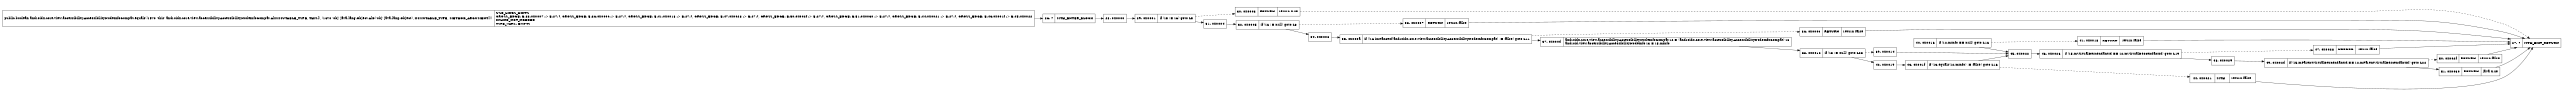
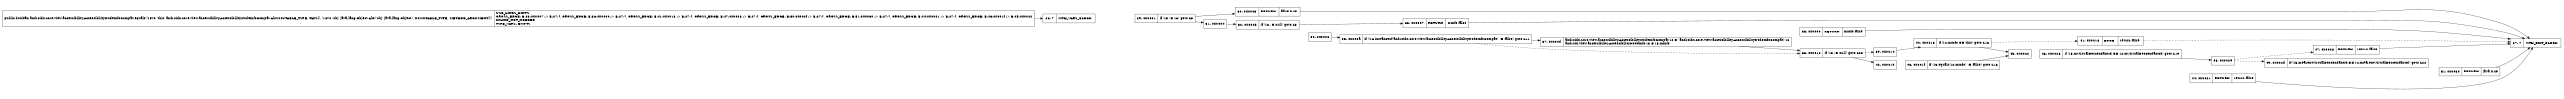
(1289, 11) -> (1289, 11)
(1916, 12) -> (1916, 12)
(1214, 15) -> (1214, 15)
(1075, 18) -> (1075, 18)
(1115, 18) -> none
(1457, 23) -> (1457, 23)
(1350, 24) -> (1350, 24)
(1296, 31) -> none
(1853, 32) -> (1853, 32)
(1665, 33) -> (1636, 52)
(2326, 40) -> (2326, 40)
(2110, 41) -> (2109, 41)
(1964, 43) -> (1964, 43)
(2542, 43) -> (2542, 43)
(2346, 49) -> (2346, 49)
(2246, 51) -> (2273, 56)
(1951, 53) -> (1907, 49)
(2034, 54) -> none
(2469, 59) -> none
(2248, 61) -> (2248, 61)
(1900, 65) -> none
(2421, 68) -> none
(2094, 72) -> none
(2221, 78) -> (2222, 78)
